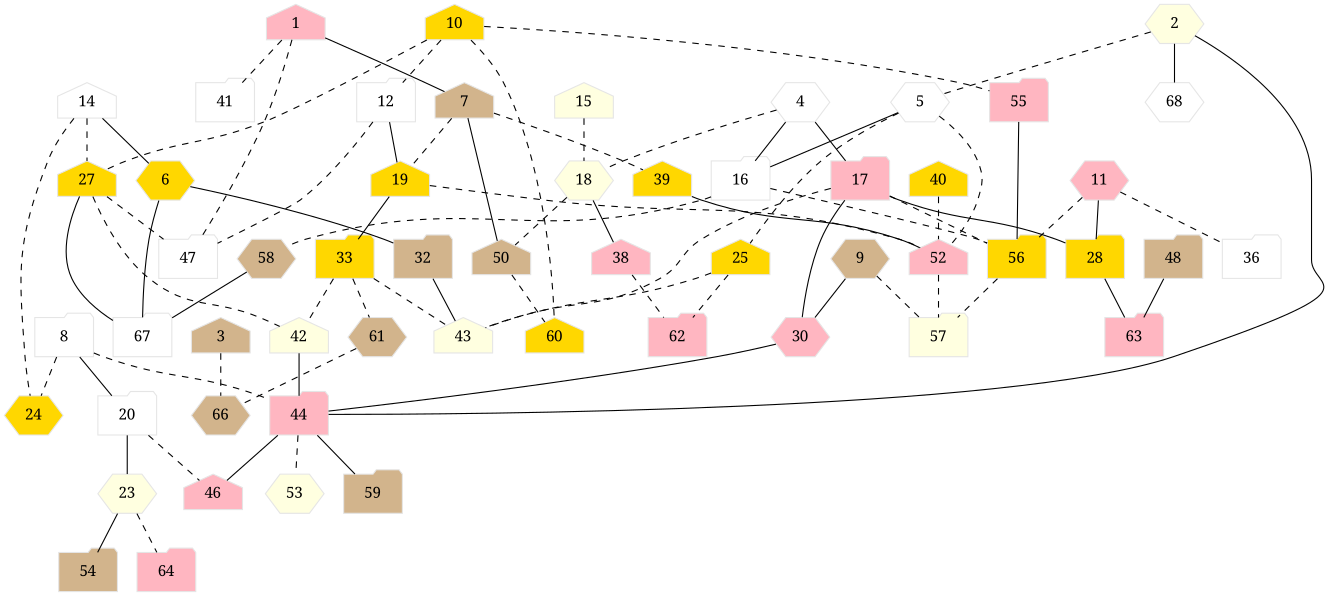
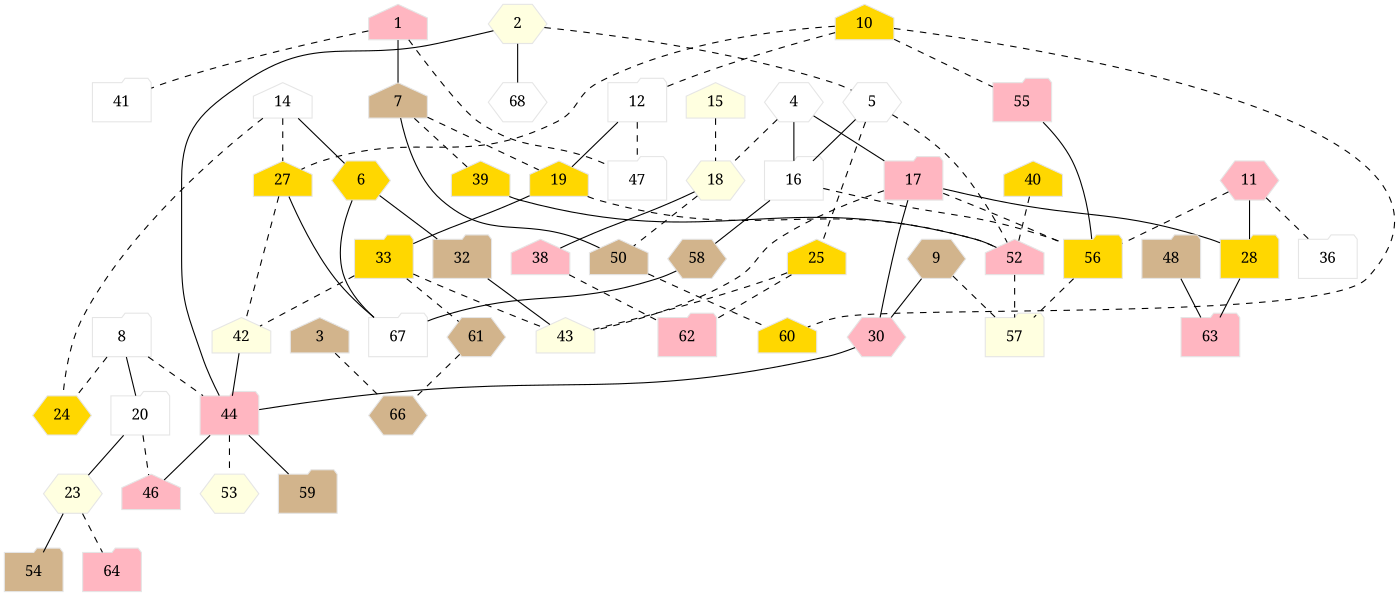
(135, 218) -> none
(509, 220) -> (736, 227)
